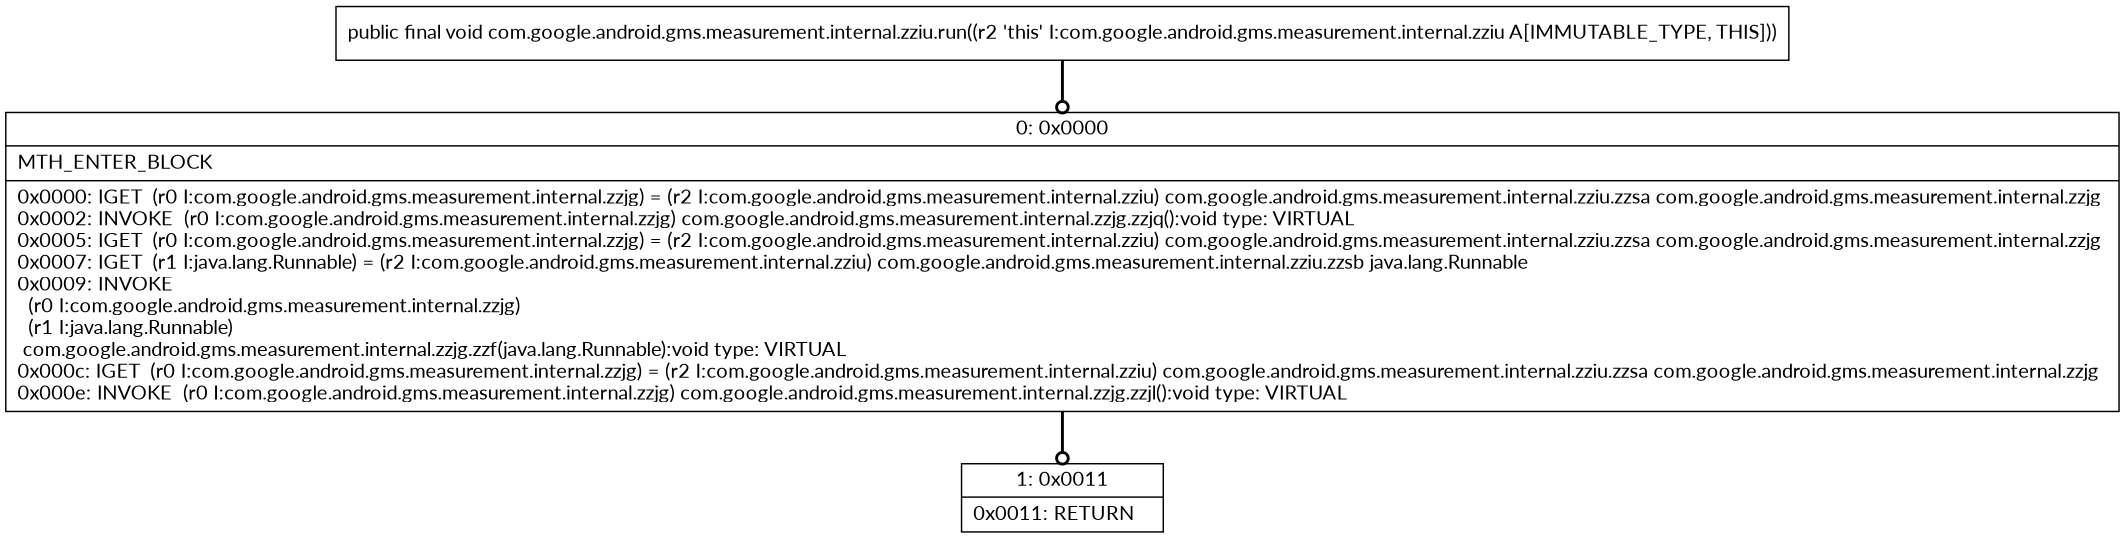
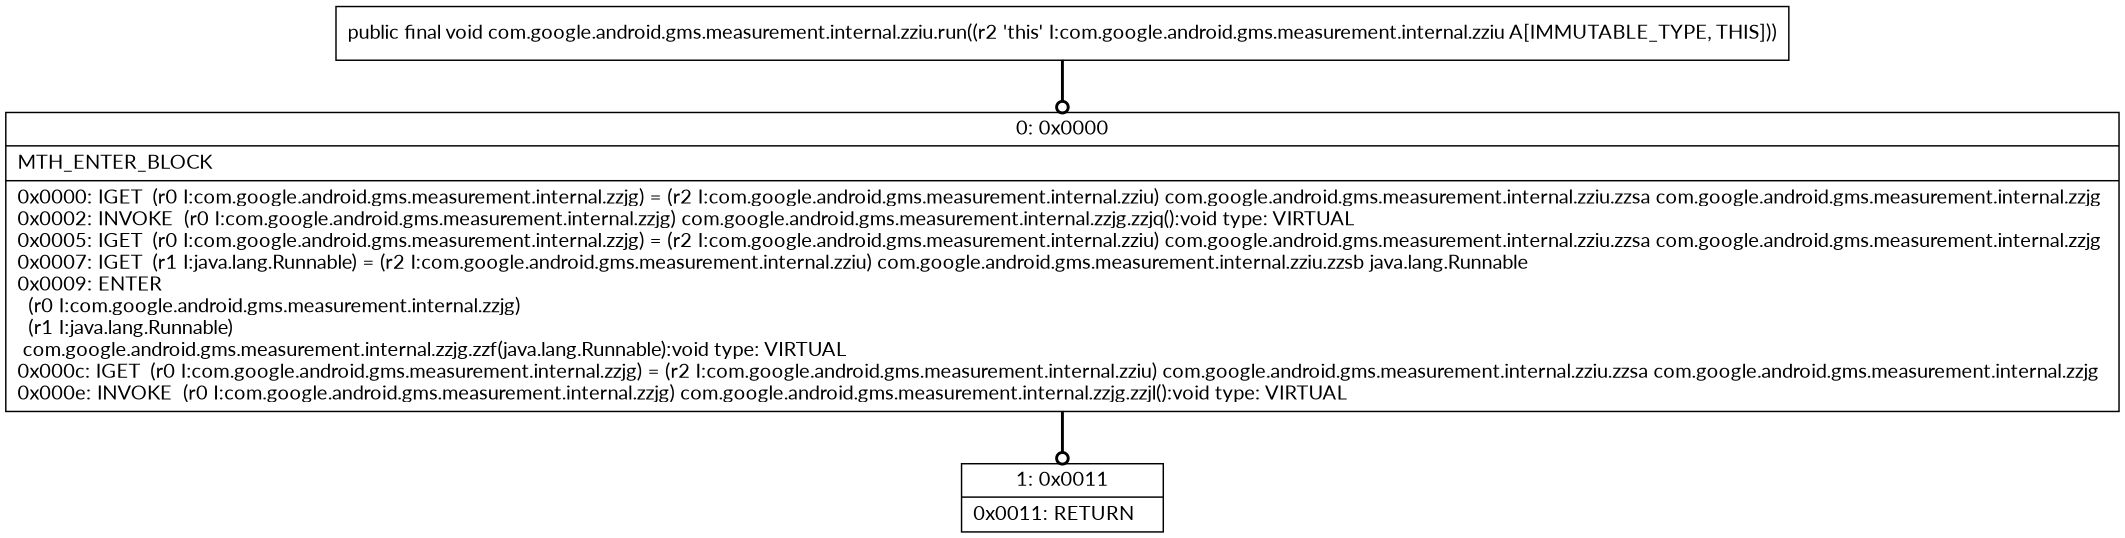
(101, 284) -> (96, 284)
